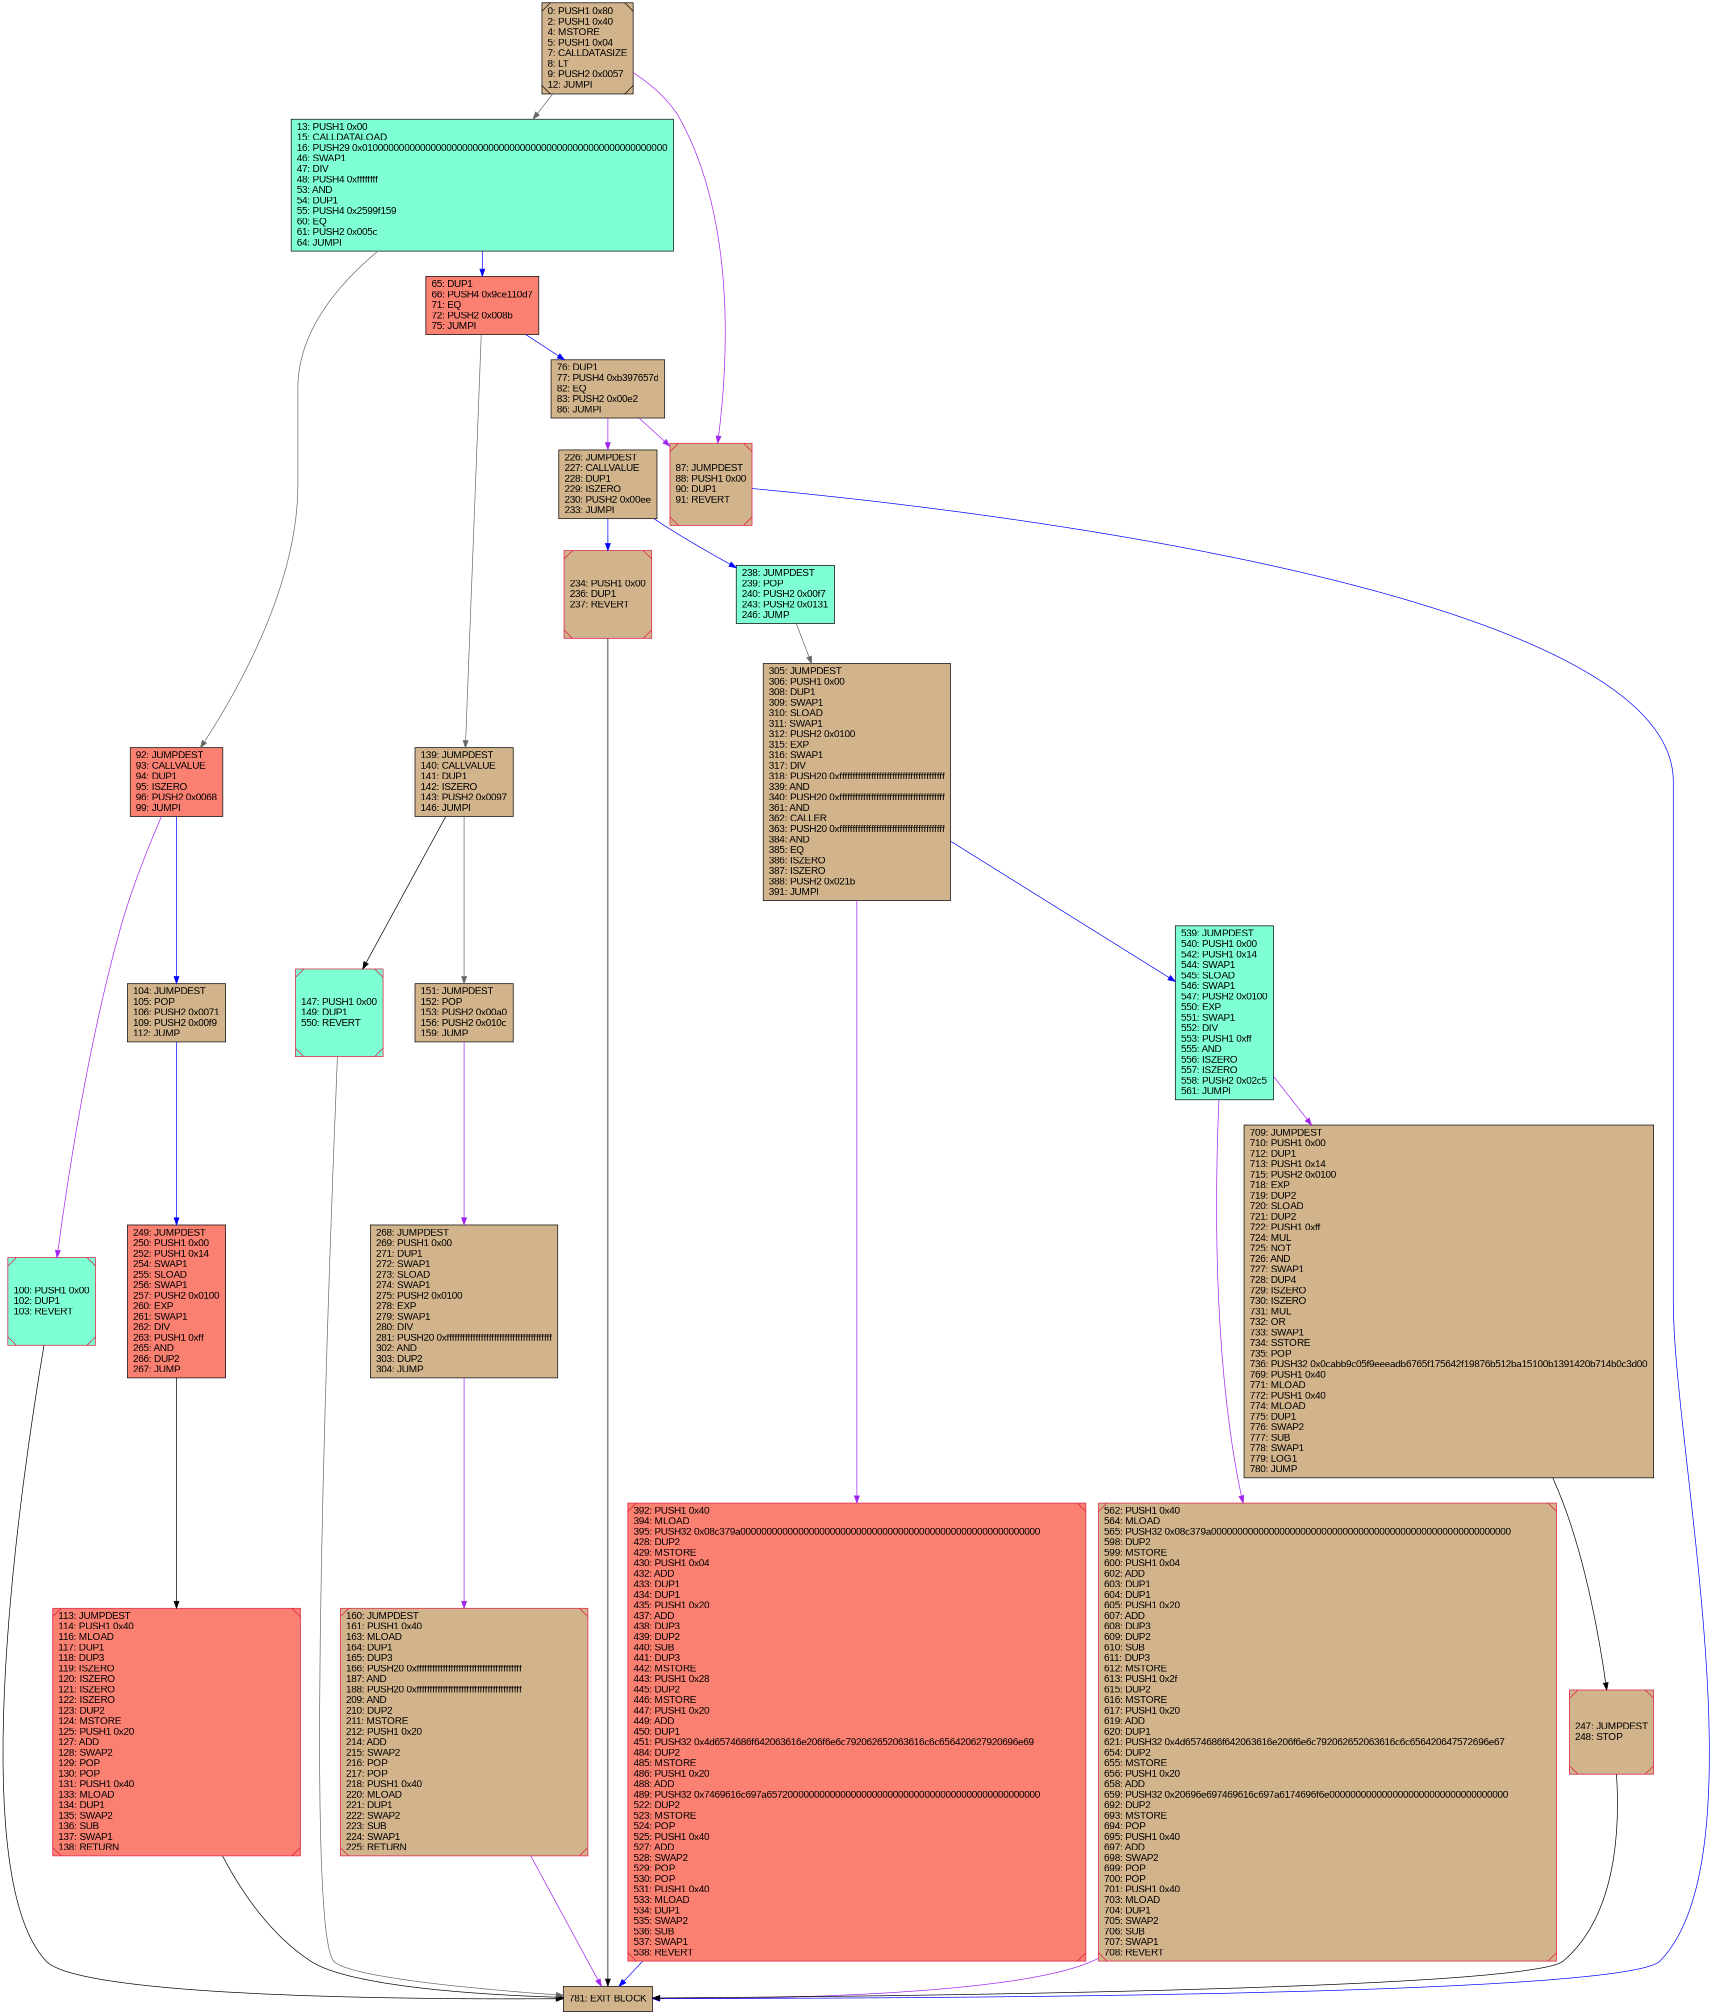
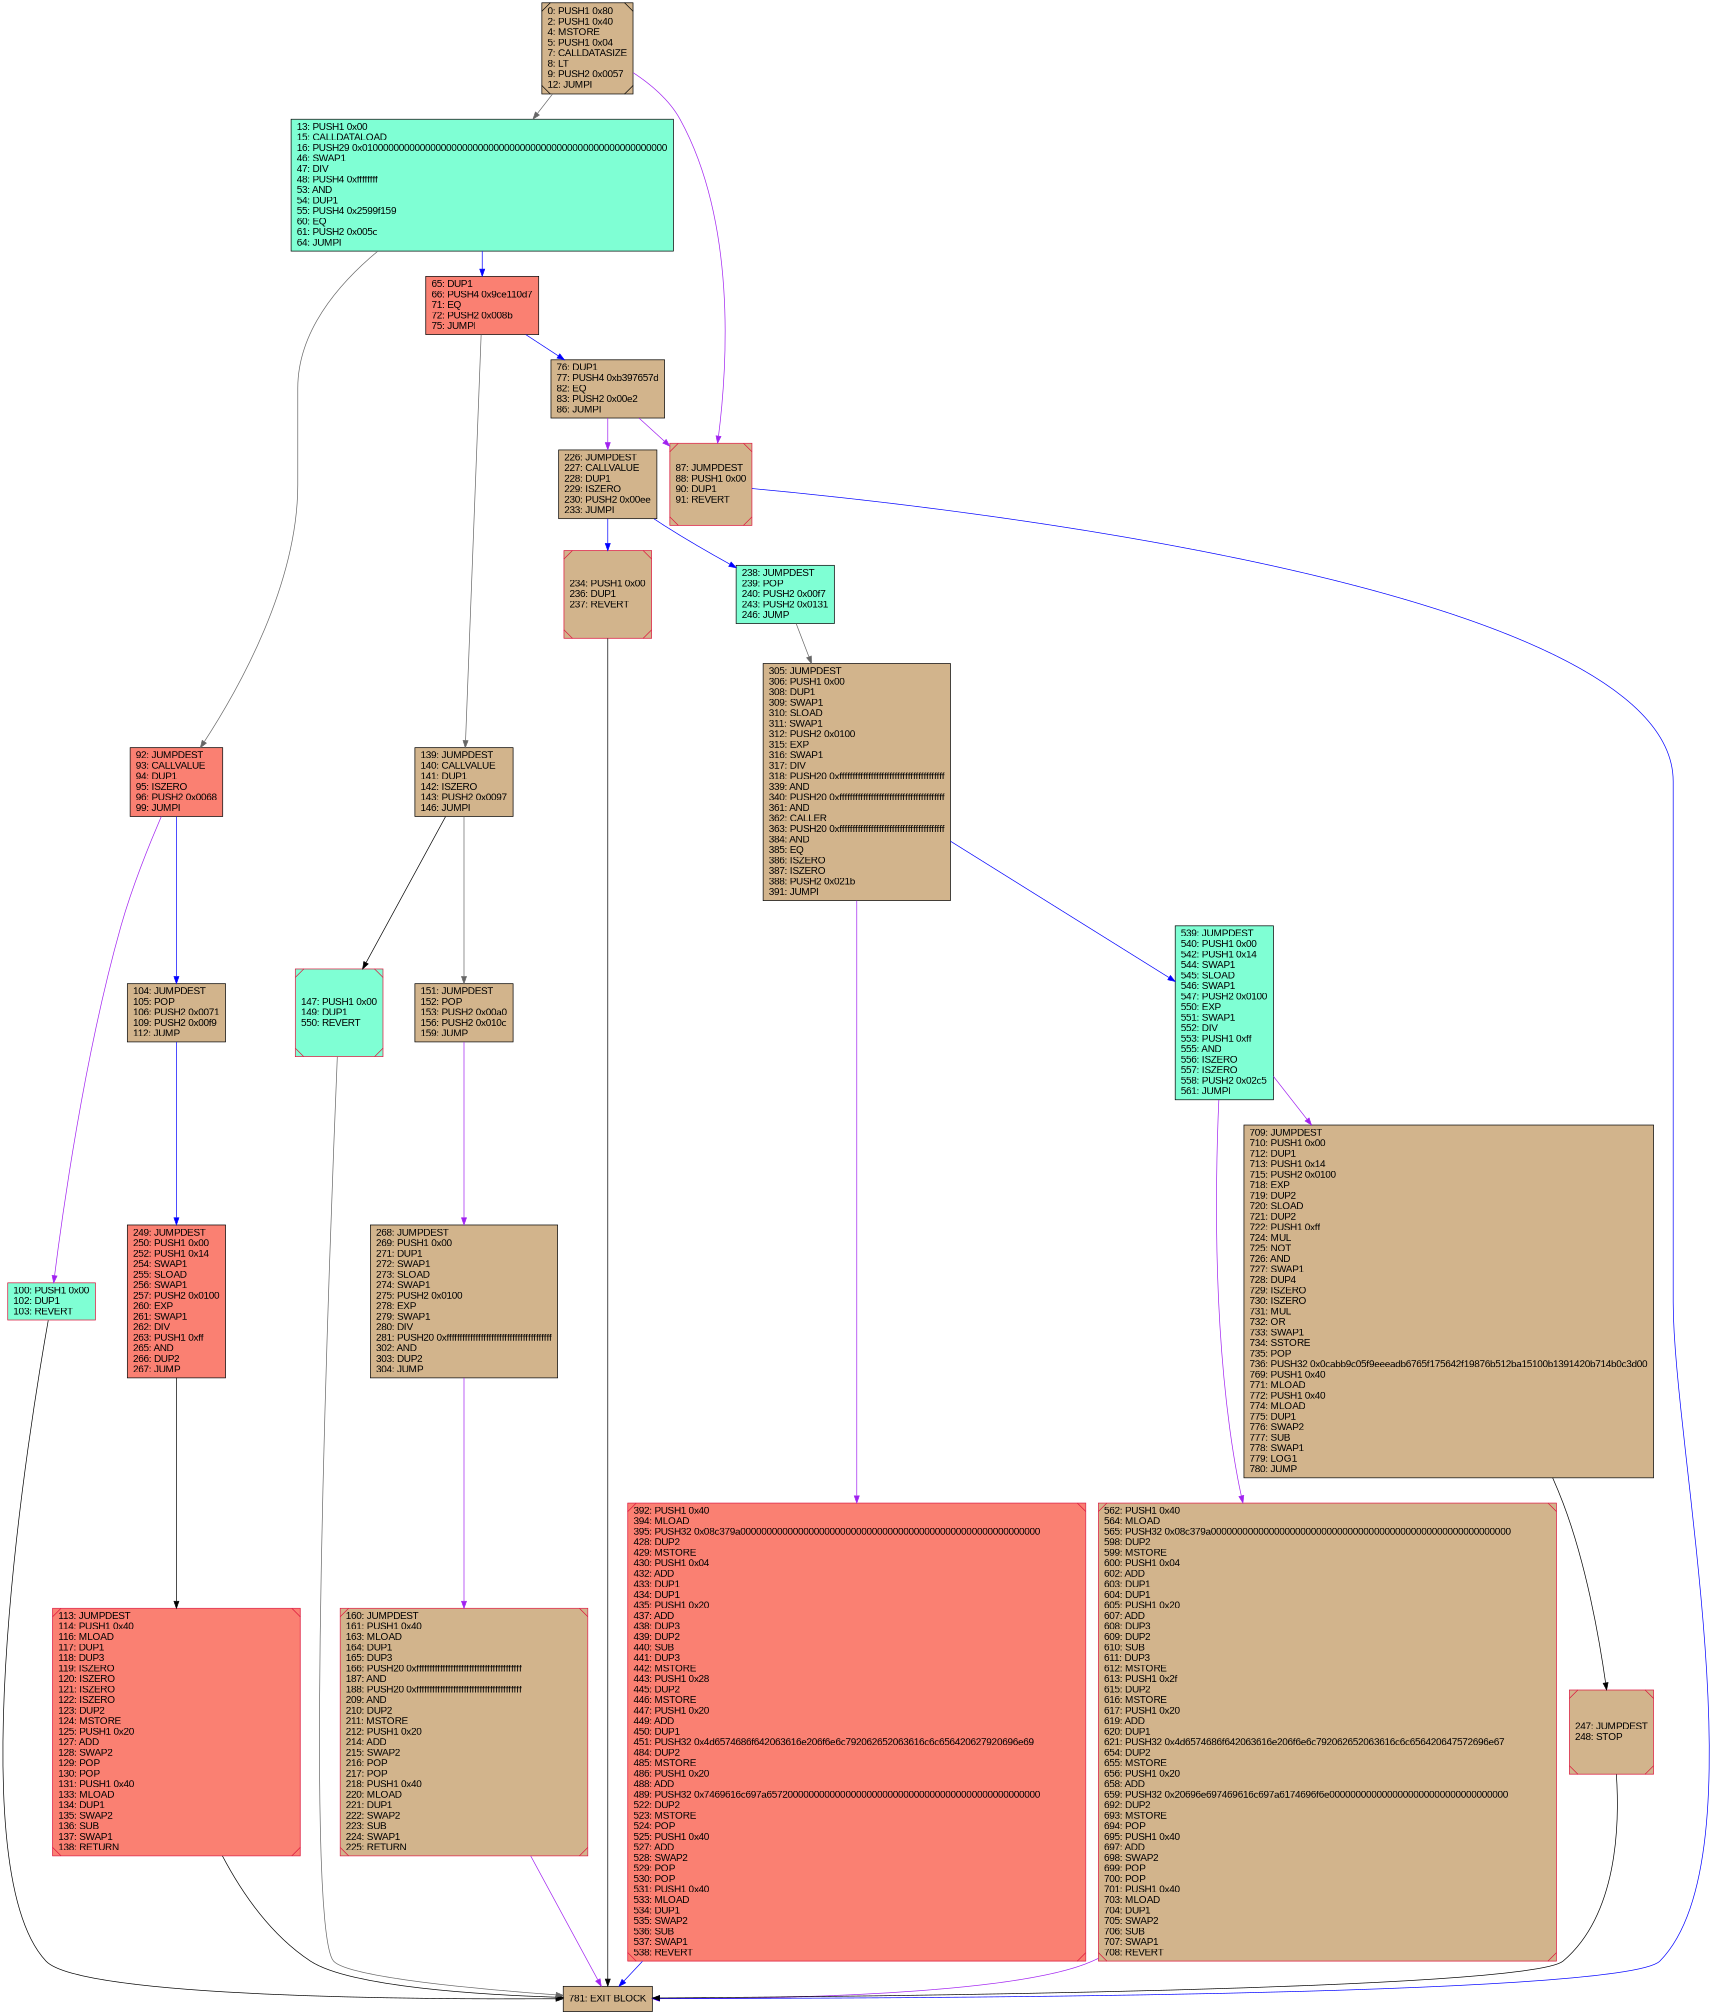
(52, 1301) -> (52, 1301)
